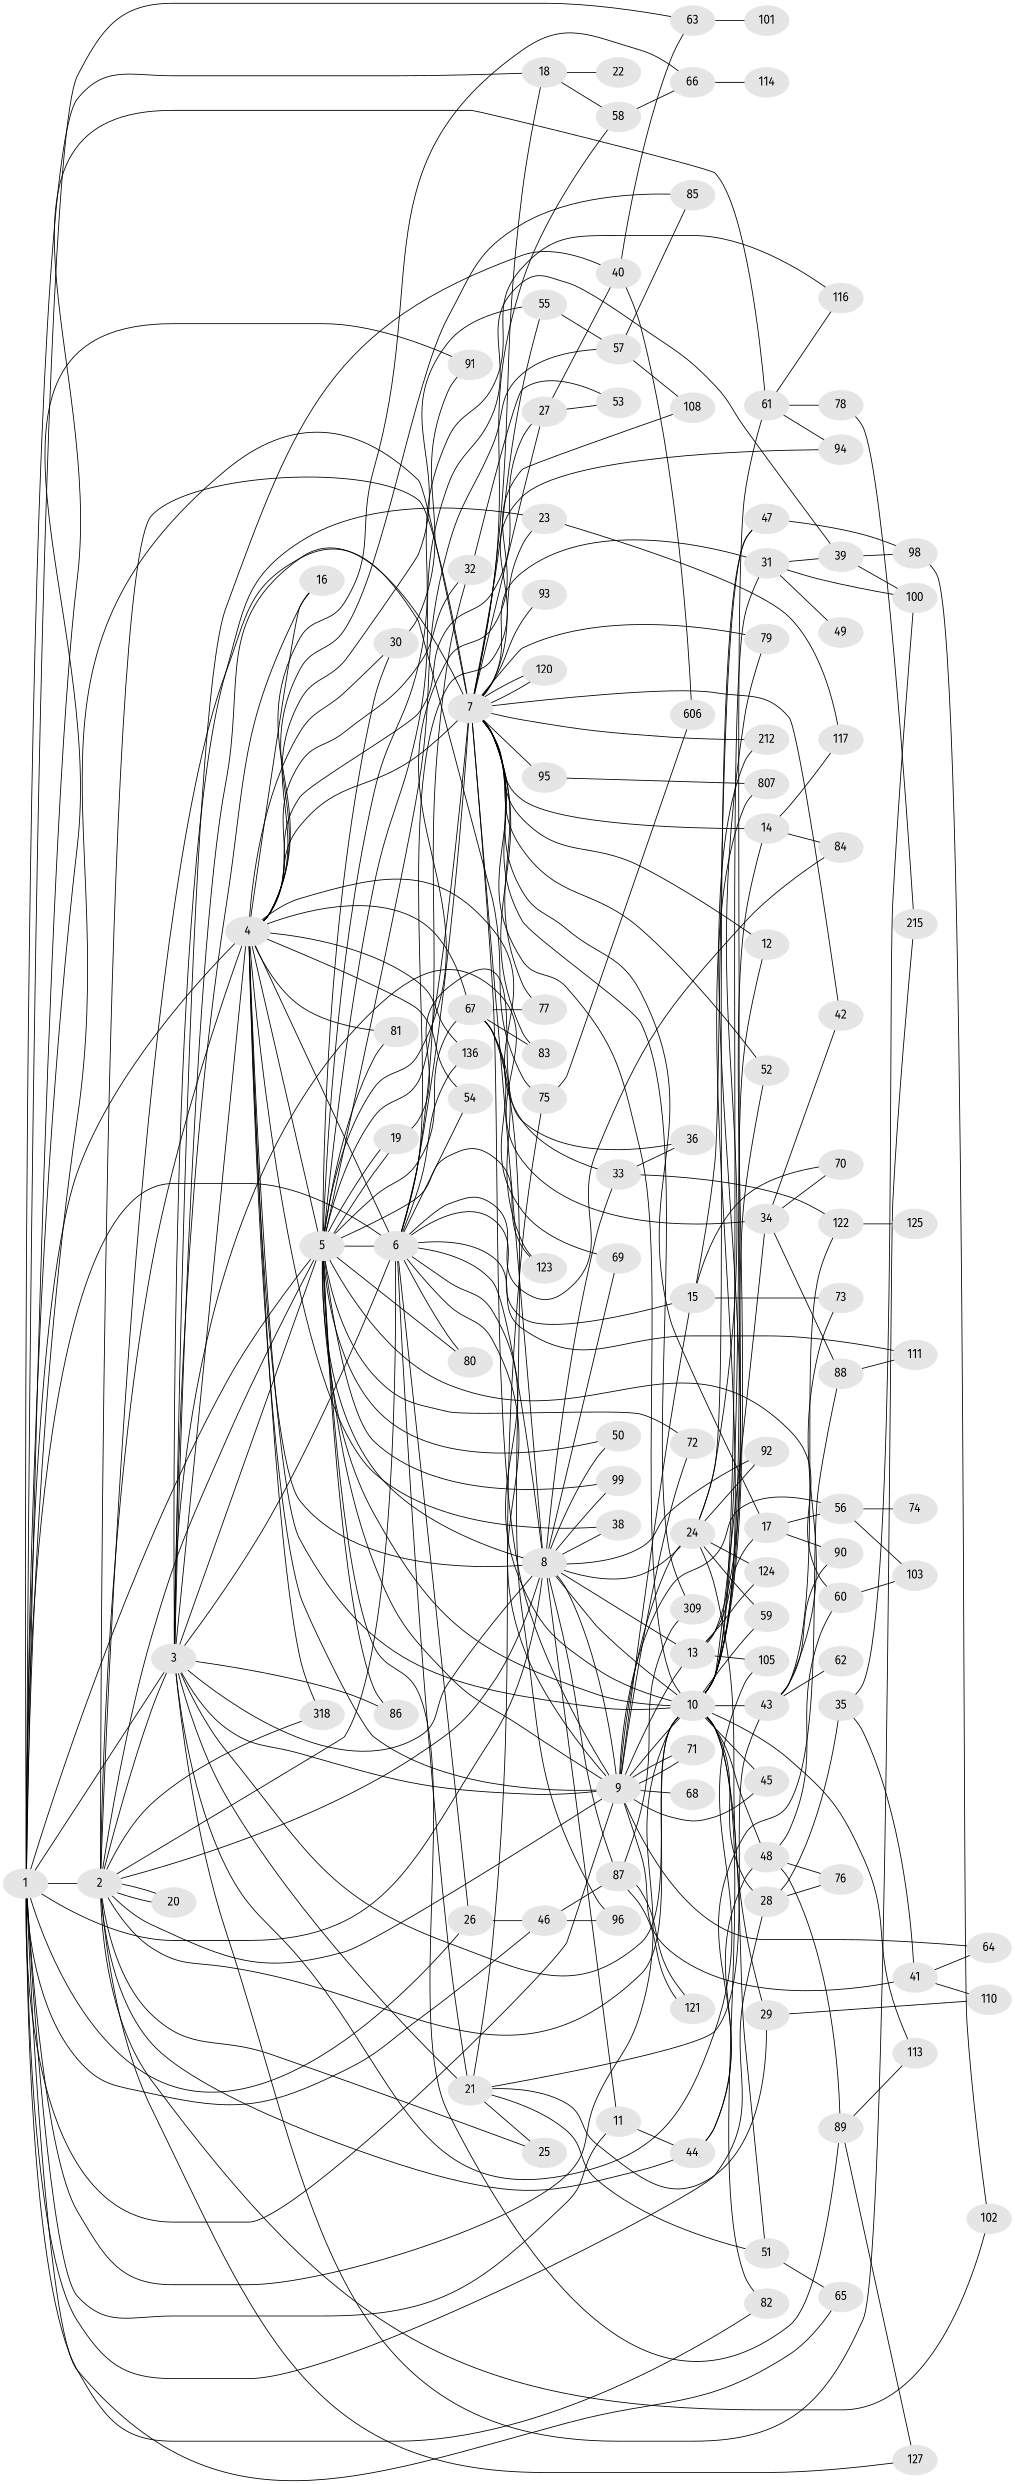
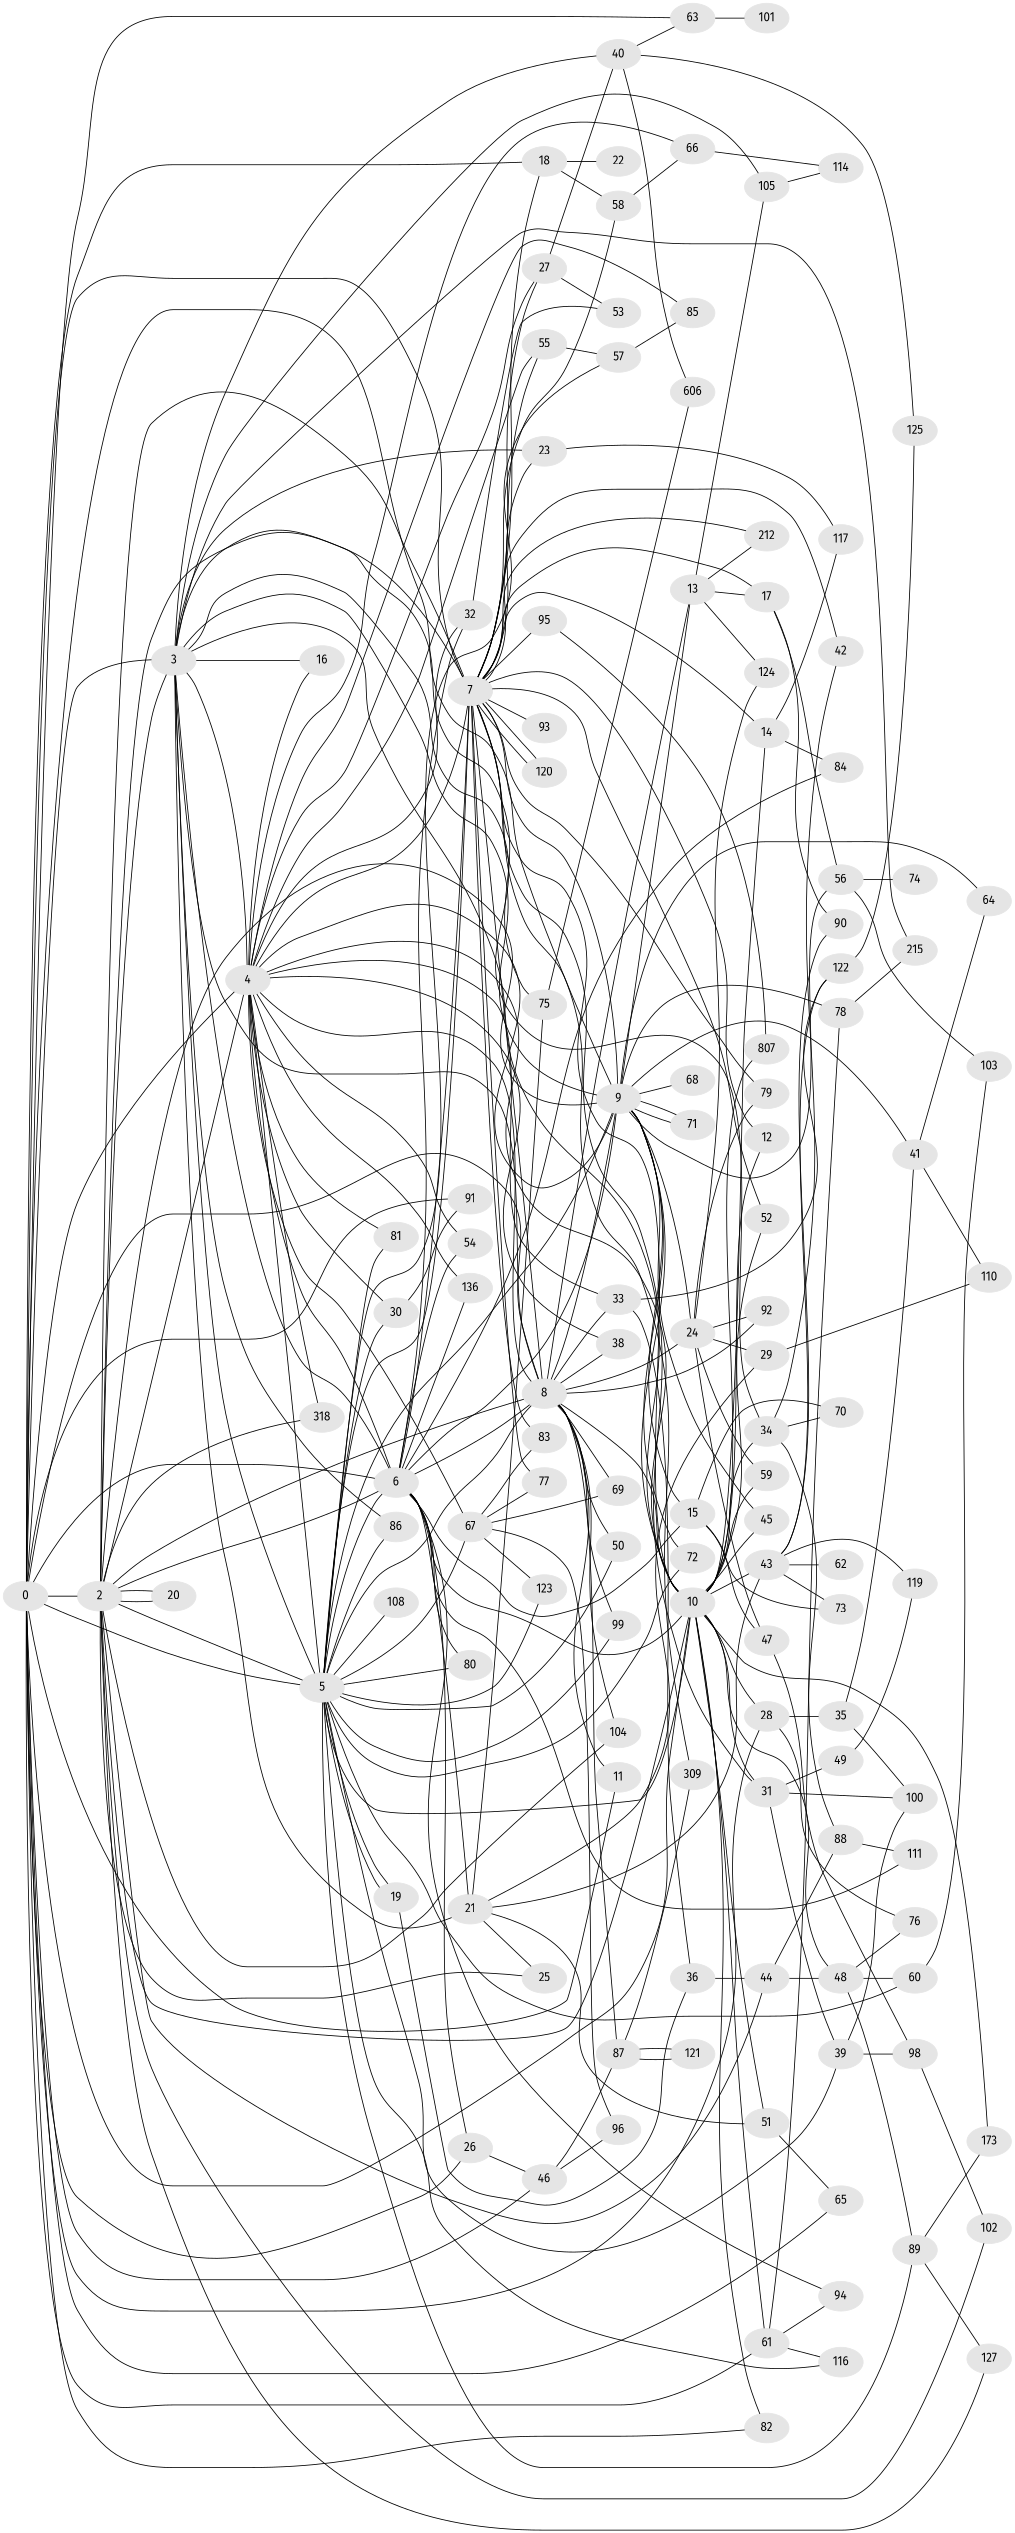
none -> (870, 159)
none -> (804, 177)
(659, 381) -> none
none -> (709, 987)
none -> (915, 1584)
none -> (619, 1733)
(26, 1884) -> (26, 1596)
(915, 2053) -> (989, 2141)
(660, 2139) -> (730, 1978)
